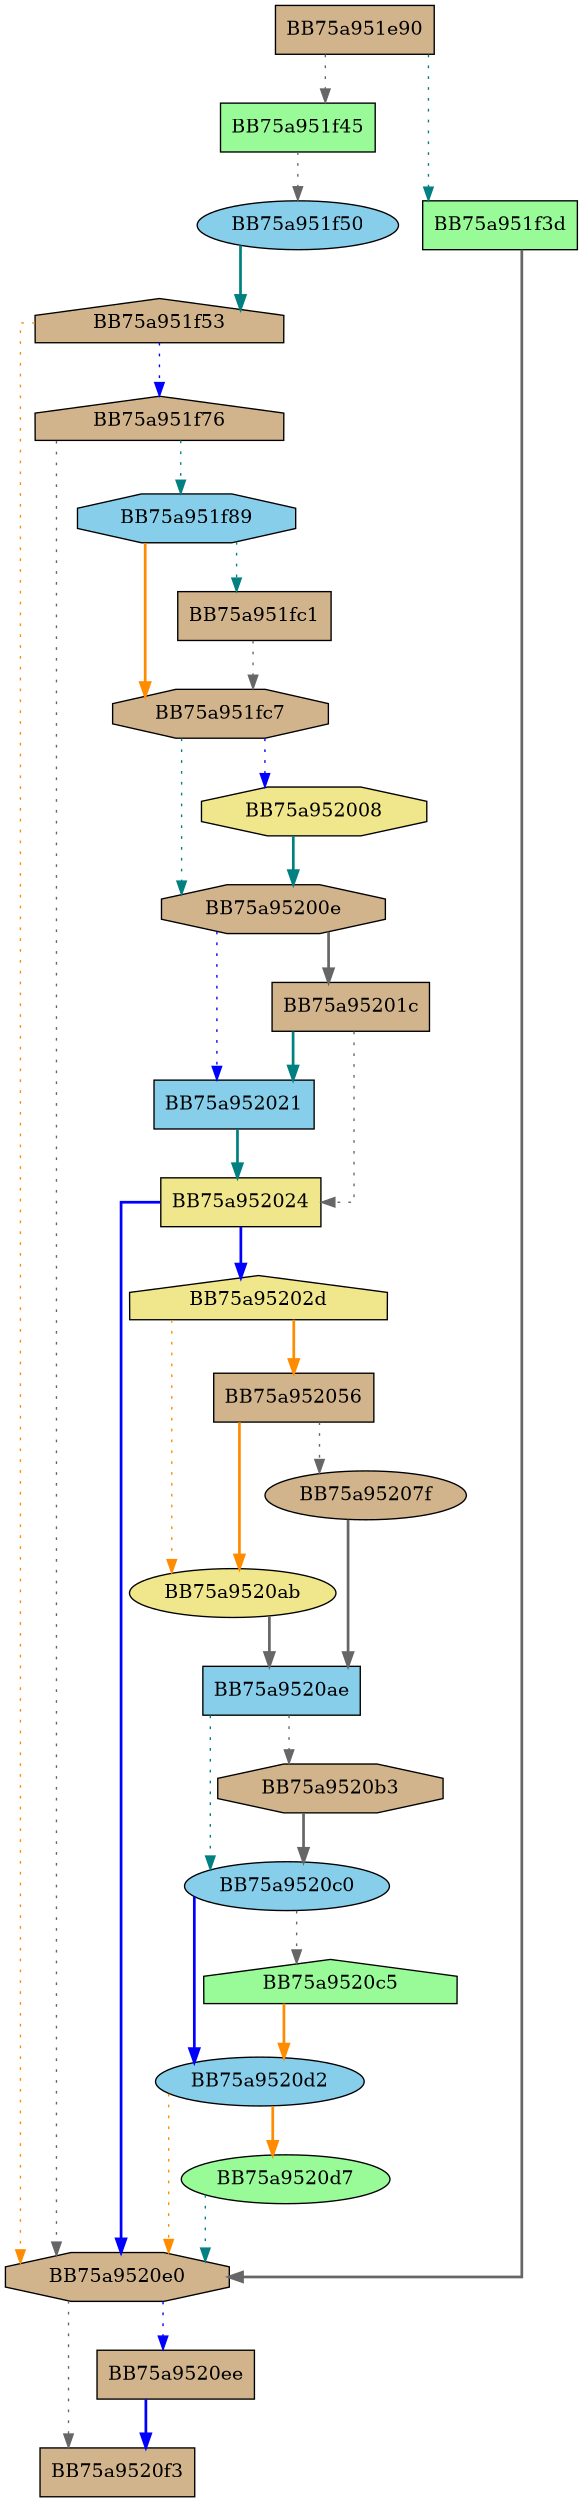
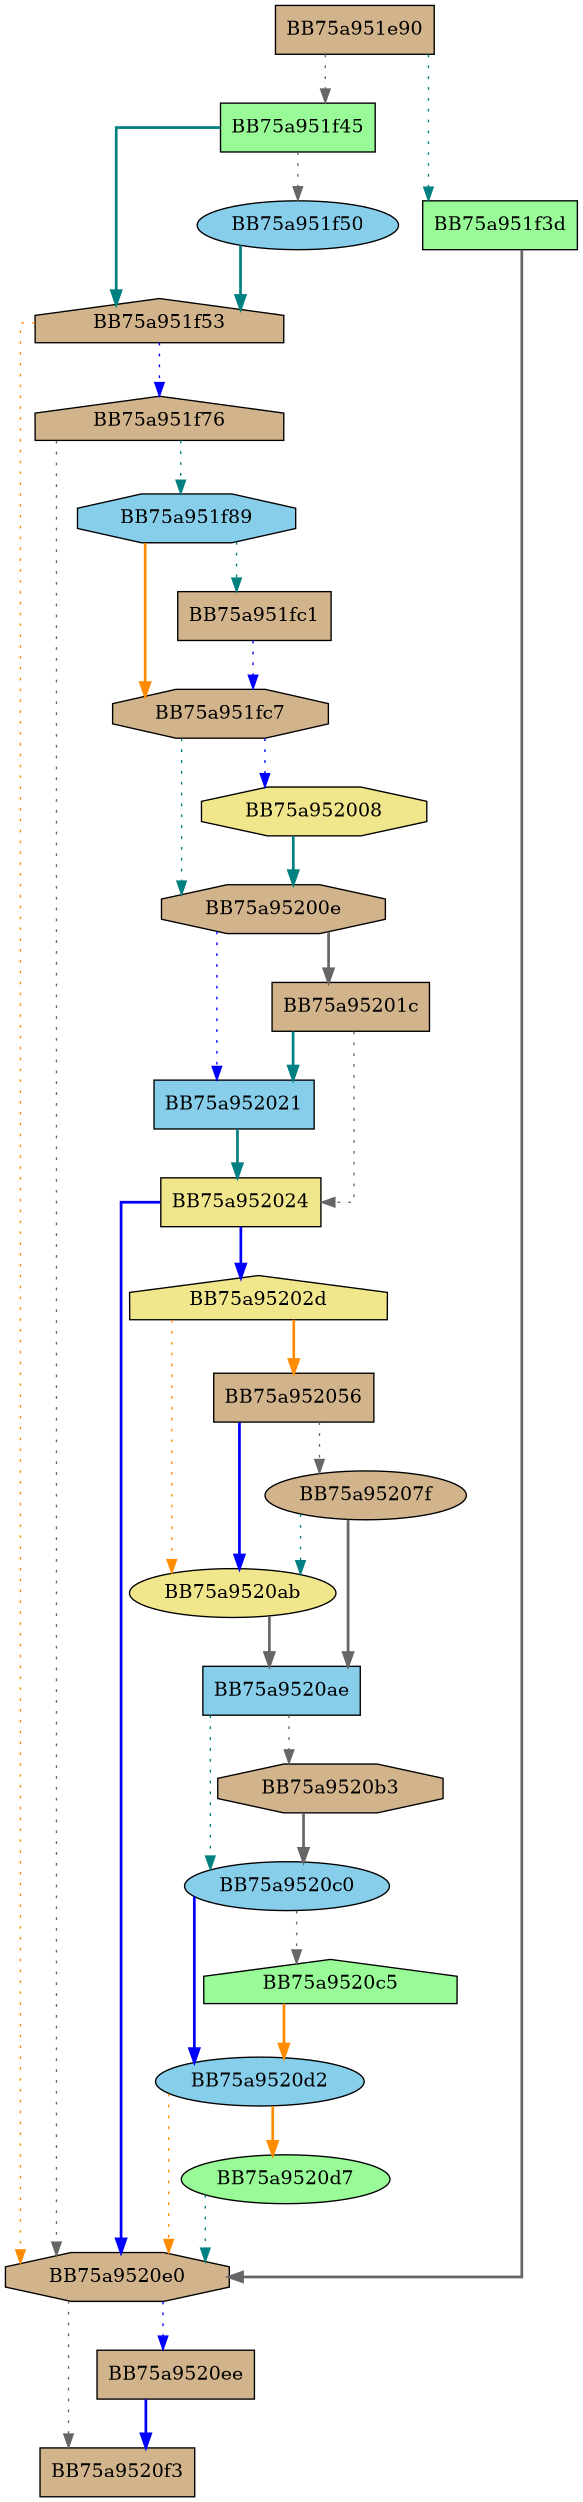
none -> (116, 157)
(253, 658) -> (253, 658)
(239, 1489) -> (239, 1489)
none -> (301, 1537)
